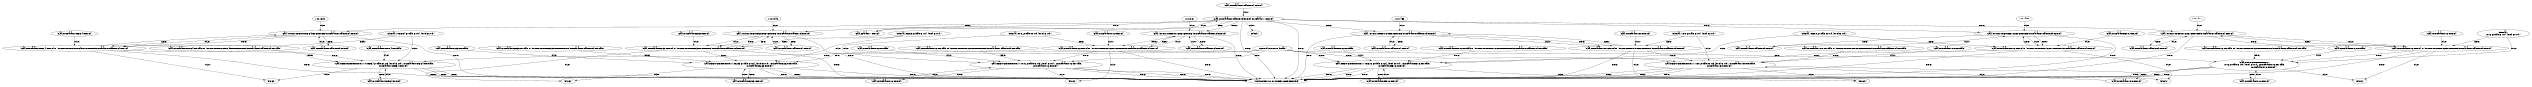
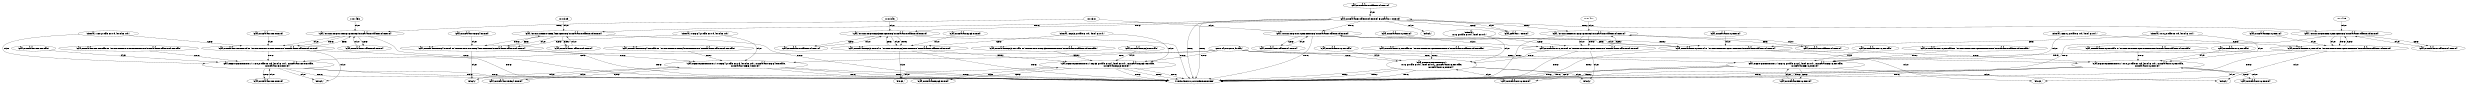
(1320, 26) -> (737, 22)
(384, 48) -> none
(1277, 81) -> (1194, 81)
